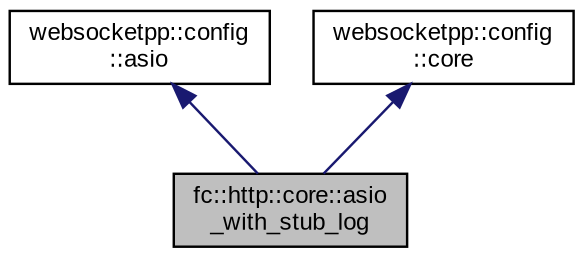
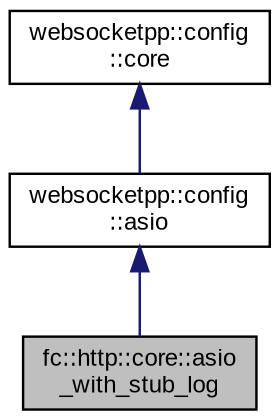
(358, 138) -> (140, 141)
